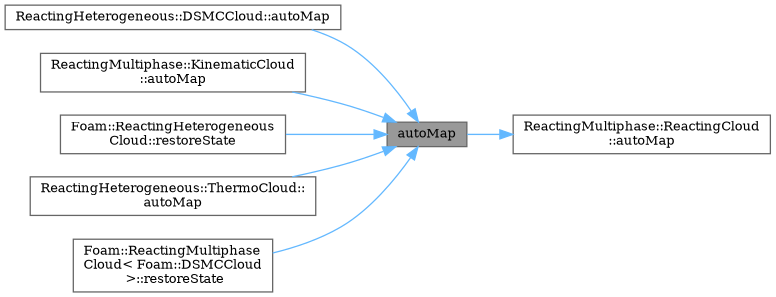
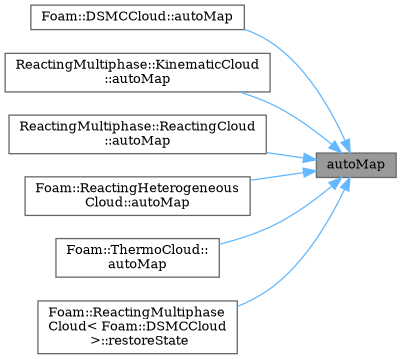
(173, 17) -> (138, 17)
(173, 134) -> (138, 196)
(483, 134) -> (285, 155)
(173, 196) -> (138, 258)
